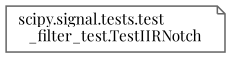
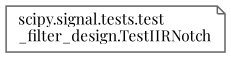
(116, 29) -> (116, 29)
